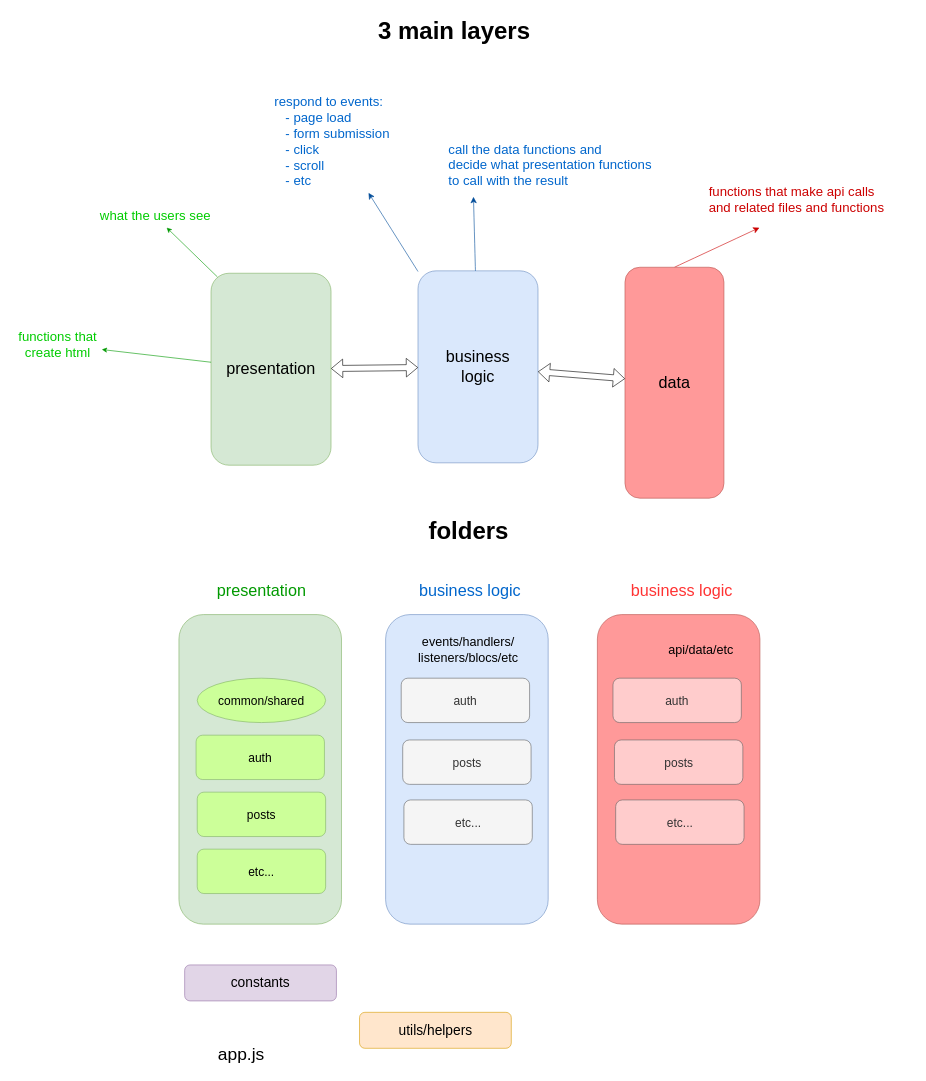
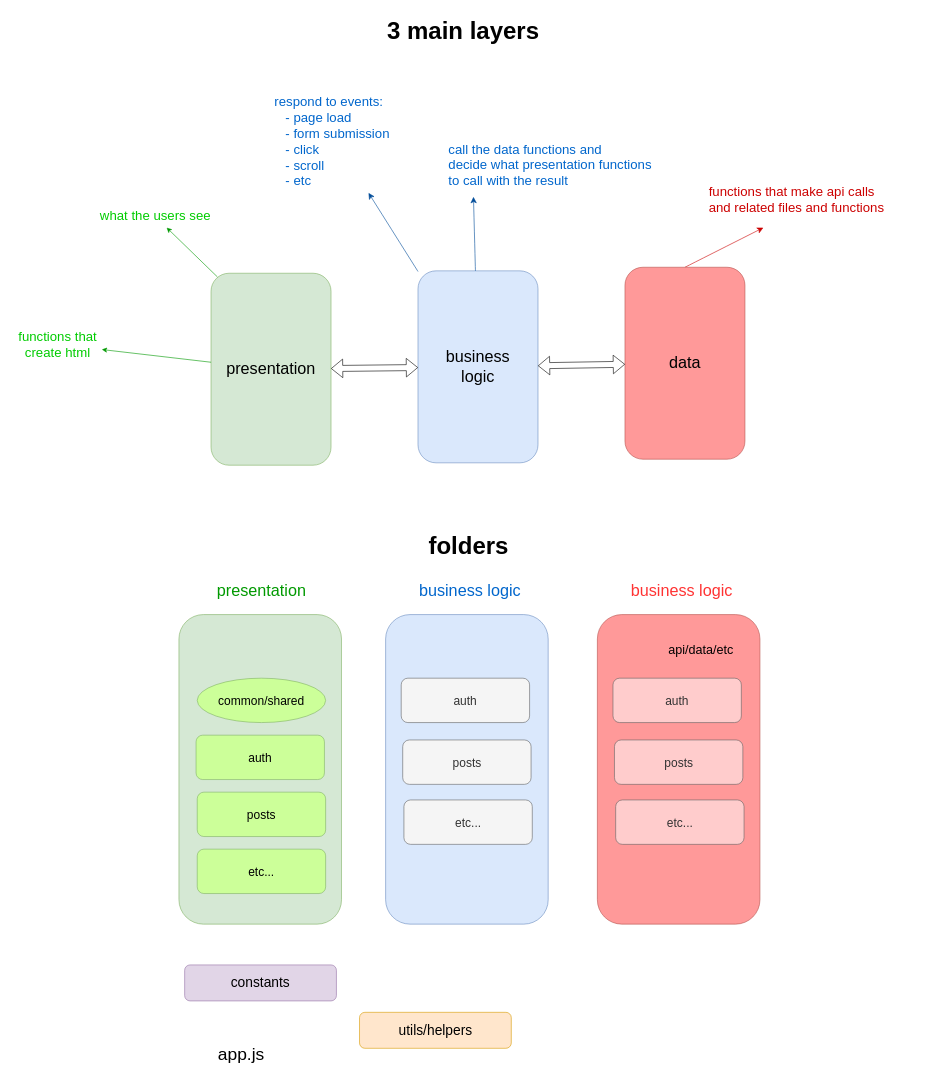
(454, 30) -> (463, 30)
(674, 383) -> (685, 363)
(468, 531) -> (468, 546)
(468, 650) -> none
